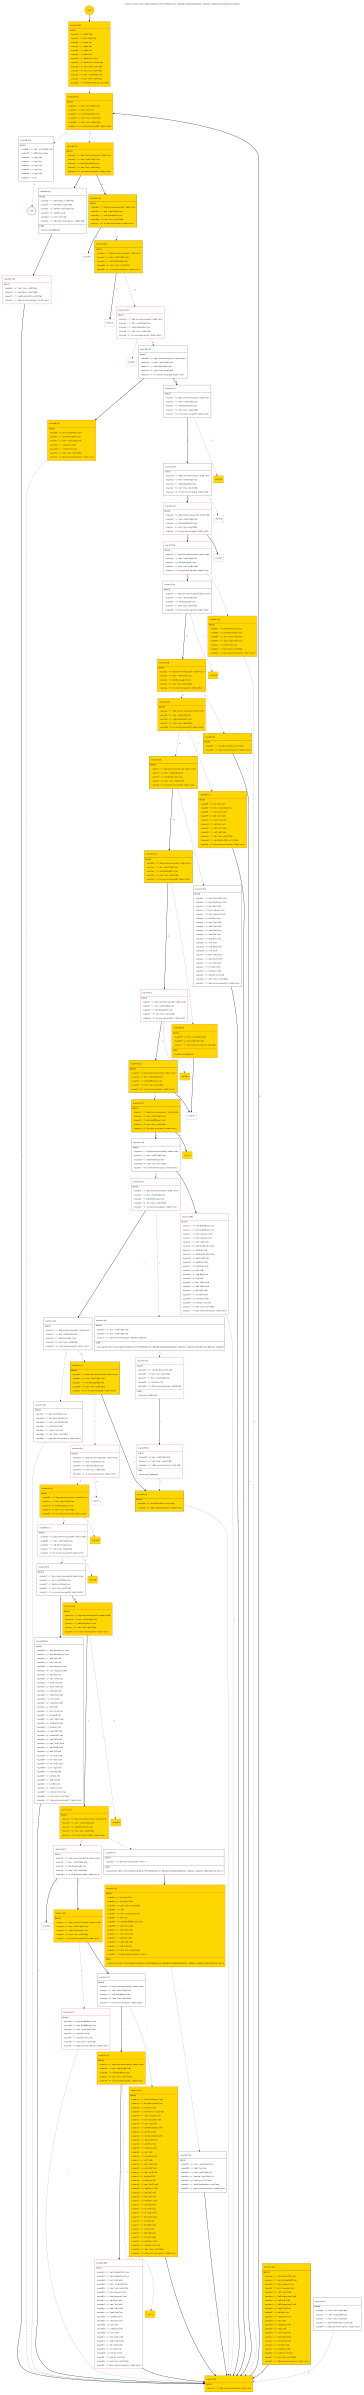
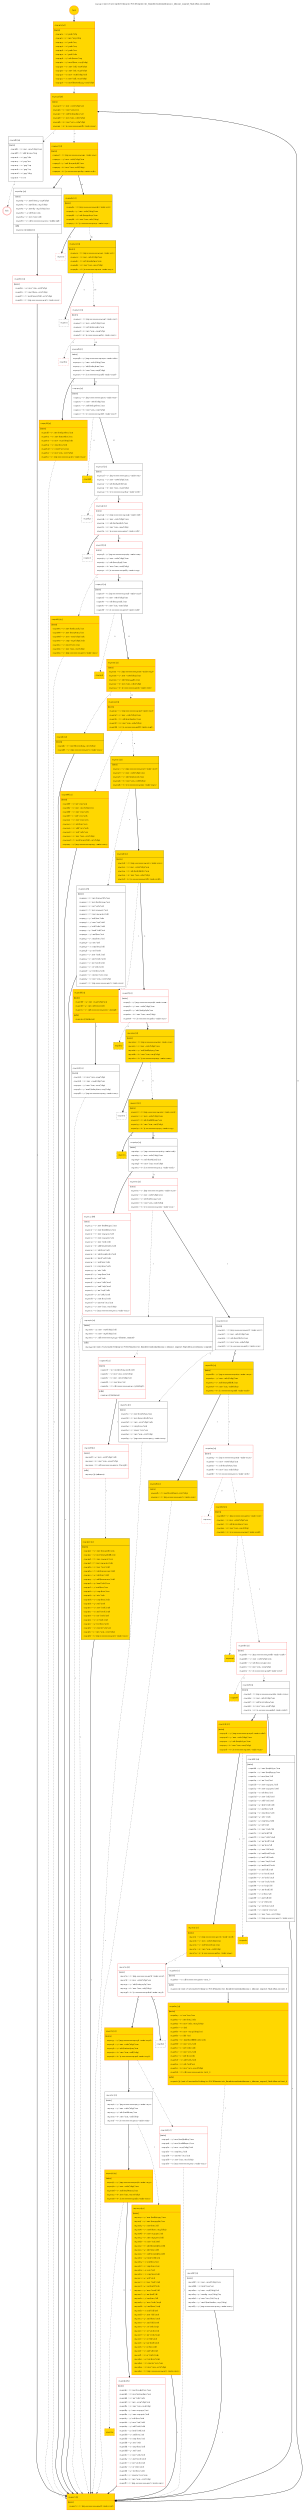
(193, 1084) -> (96, 1043)
(81, 1355) -> (234, 1355)
(159, 1484) -> (106, 1508)
